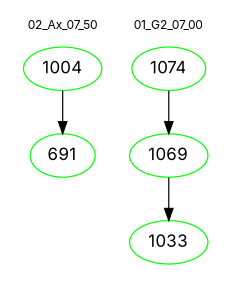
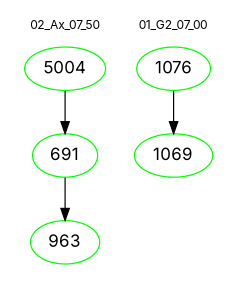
(63, 69) -> (65, 69)
(169, 69) -> (174, 69)
none -> (65, 242)
(169, 242) -> none
